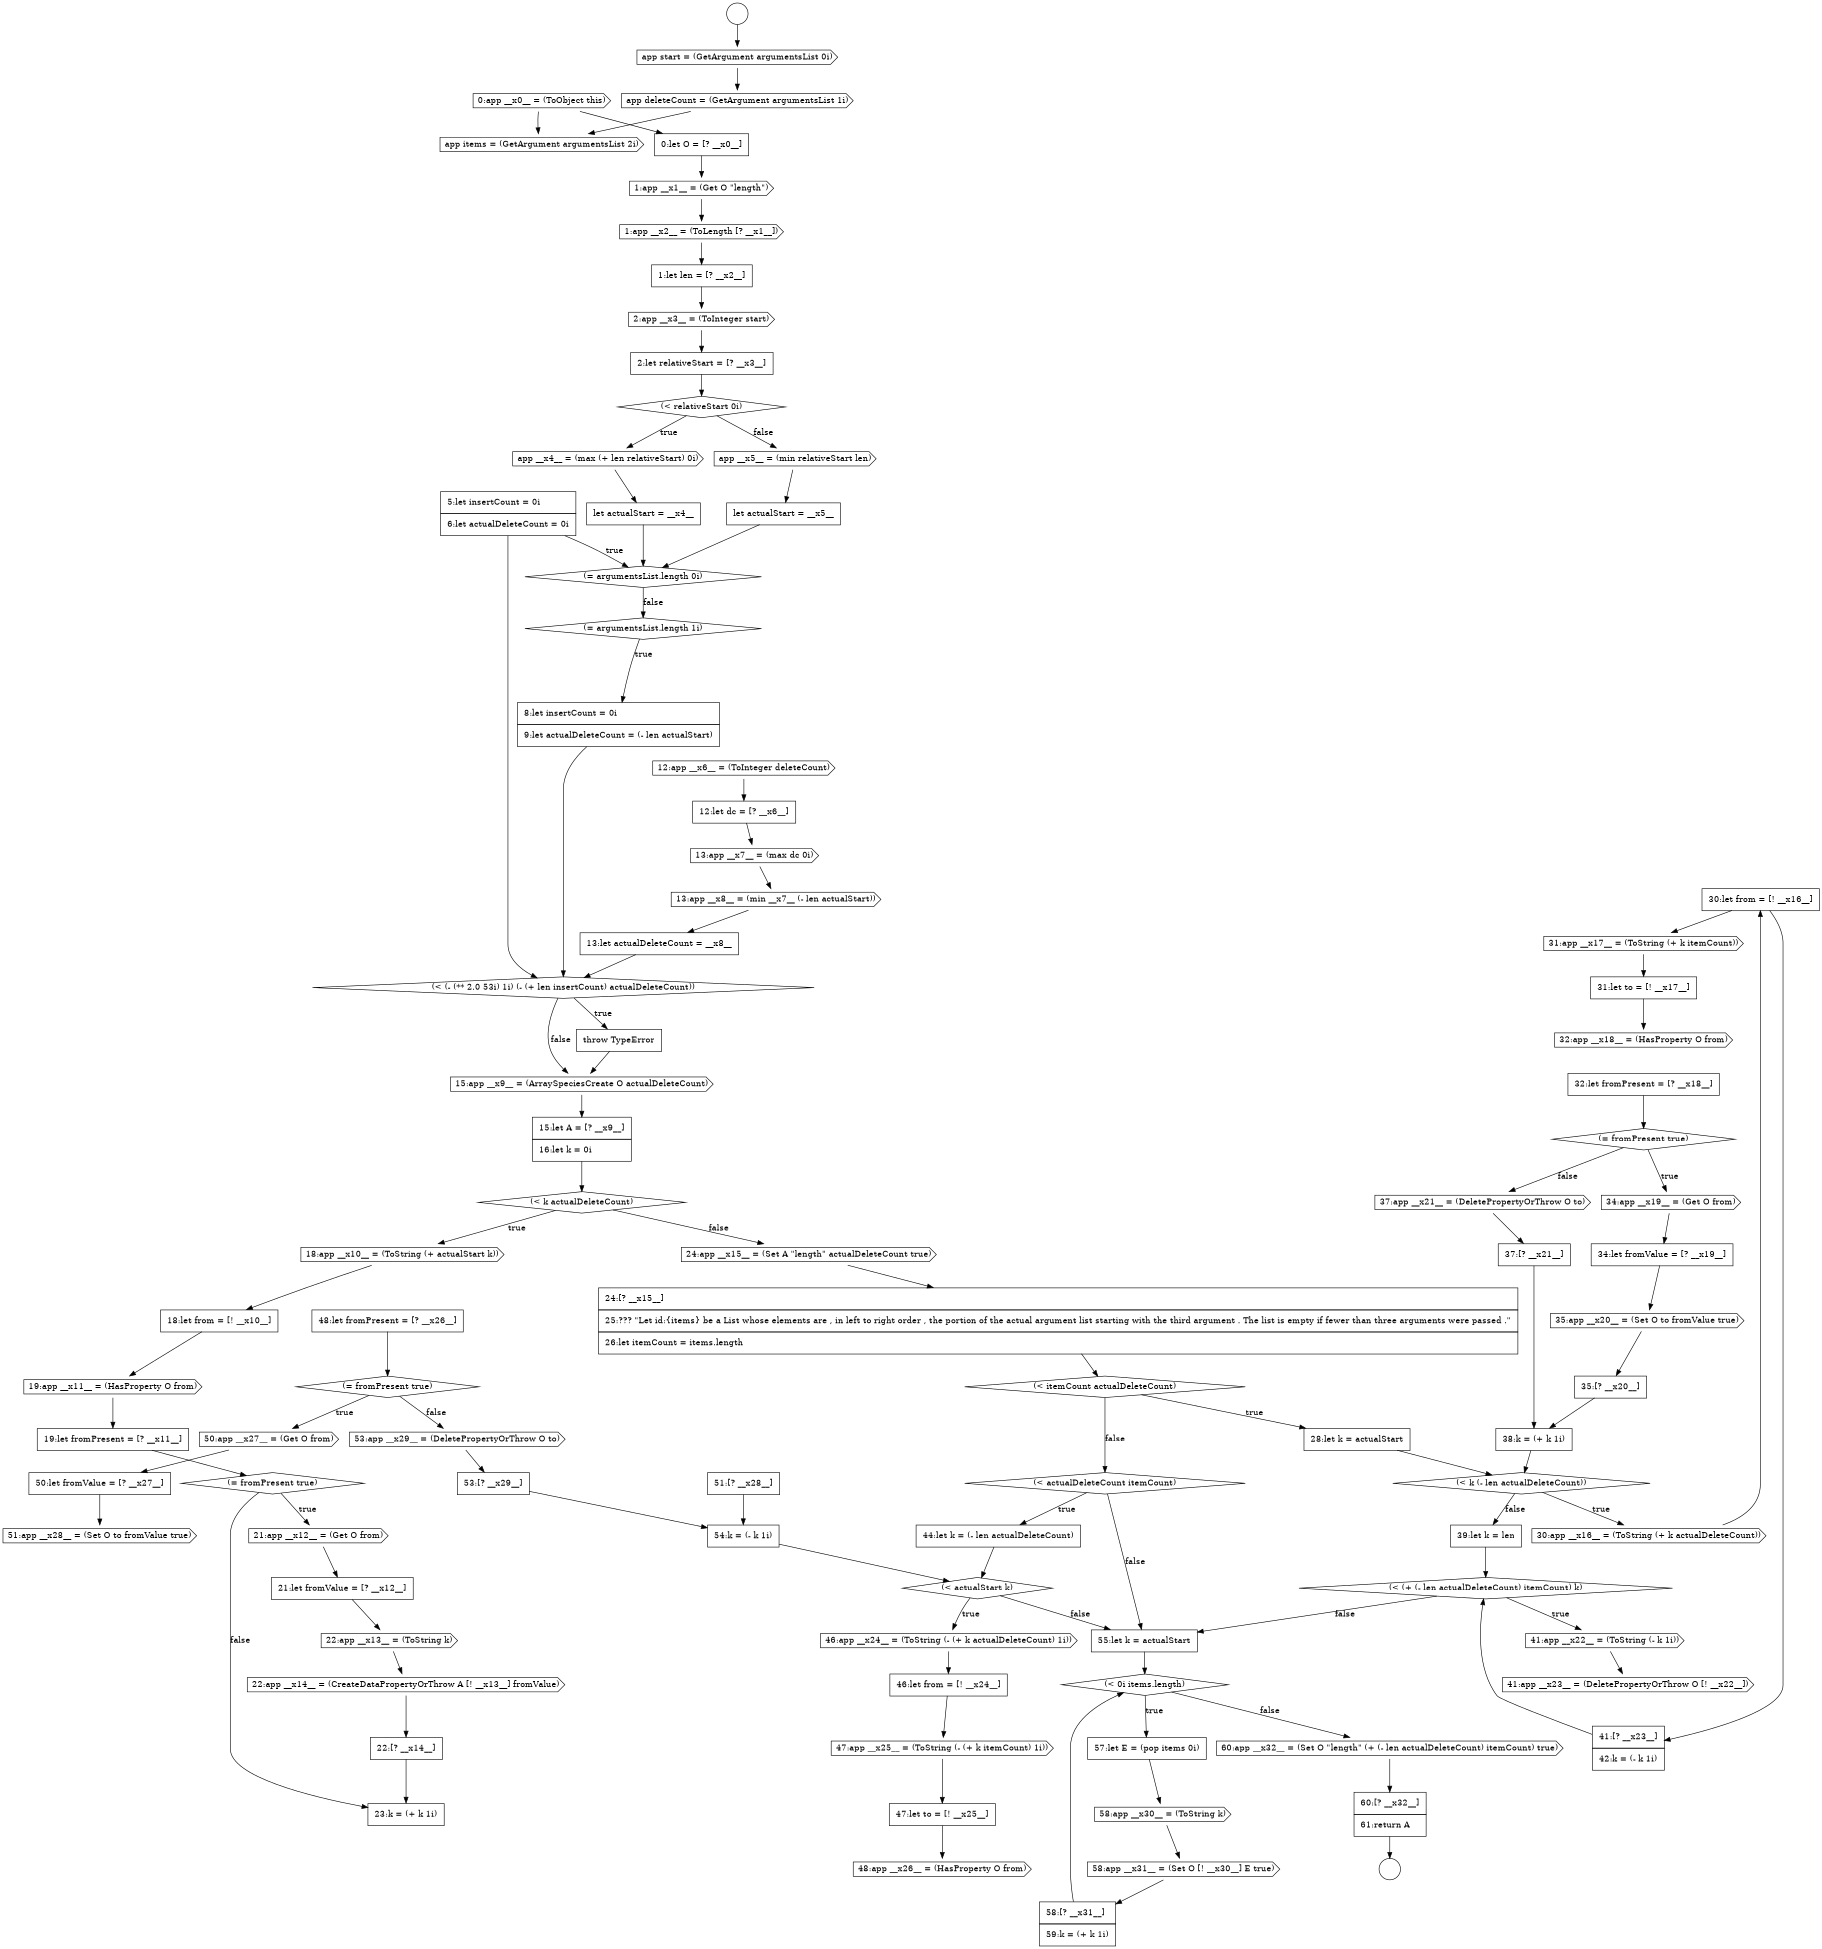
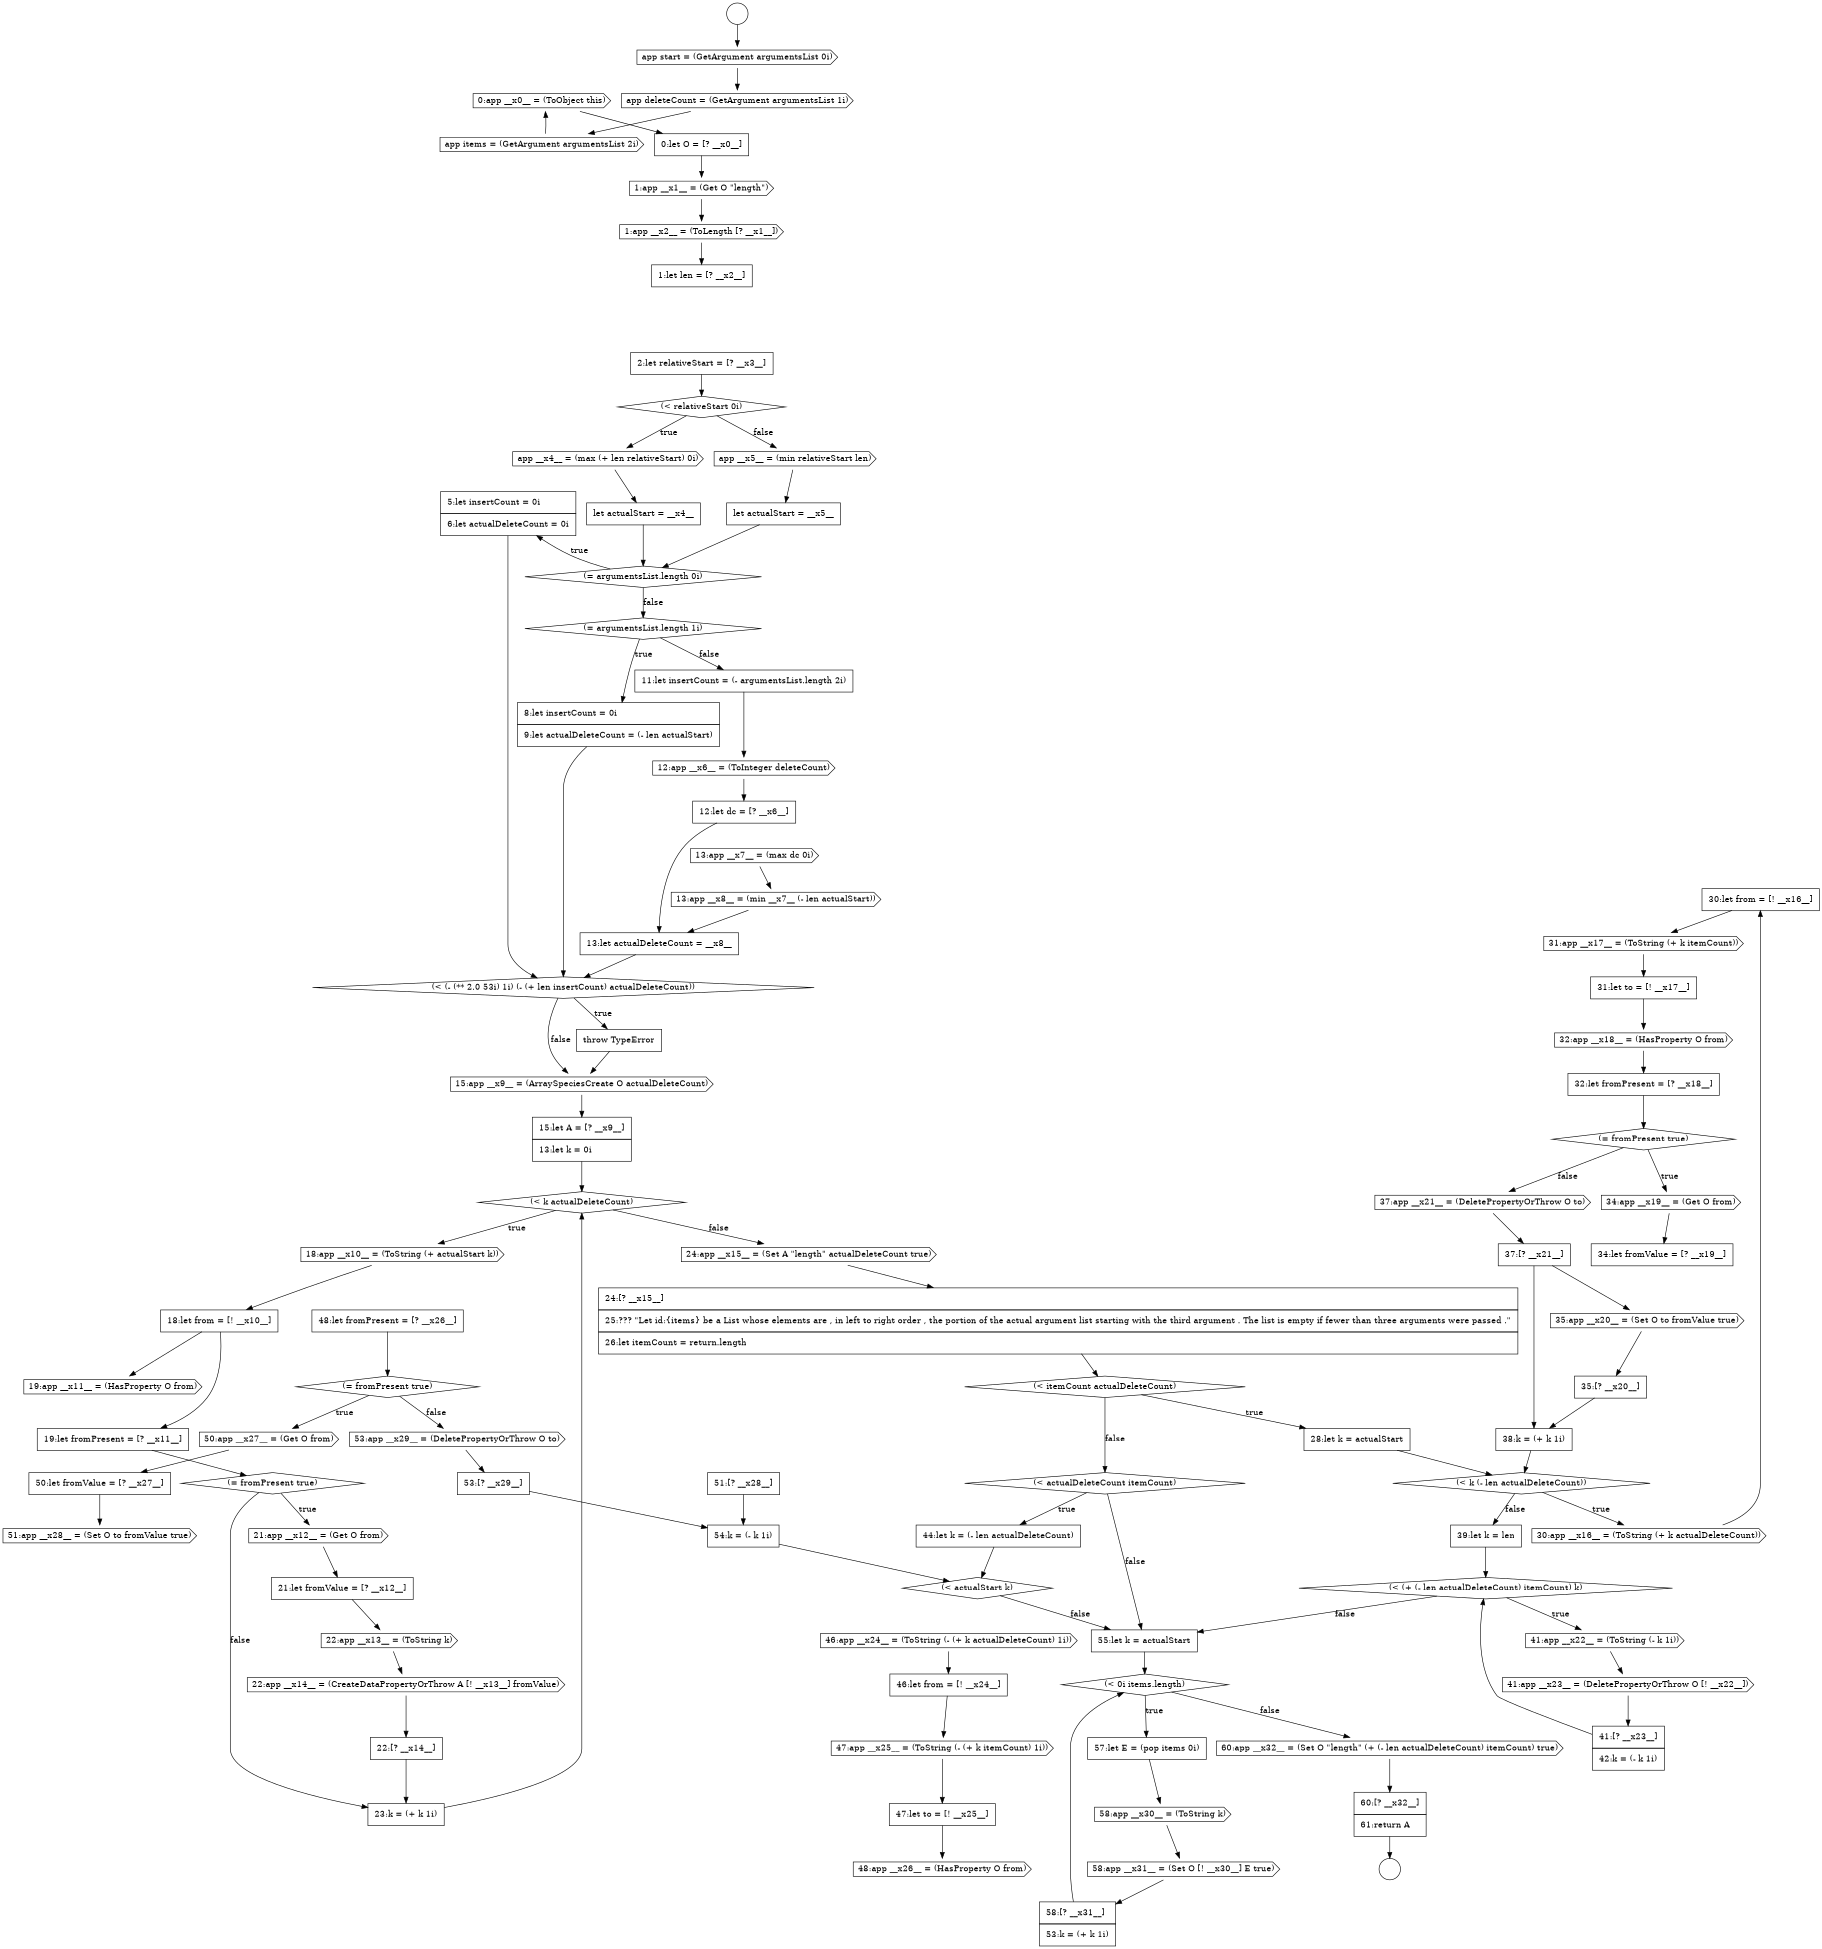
(538, 120) -> (546, 126)
(702, 319) -> none
(594, 549) -> (575, 557)
none -> (744, 681)
(749, 831) -> (672, 865)
none -> (1644, 1059)
(565, 1150) -> (565, 1150)
(1655, 1285) -> (1588, 1286)
(674, 1343) -> (676, 1343)
(1783, 1361) -> (1628, 1708)
(113, 1410) -> (212, 1390)
none -> (582, 1562)
(962, 1611) -> none
(1078, 1935) -> (1078, 1935)
